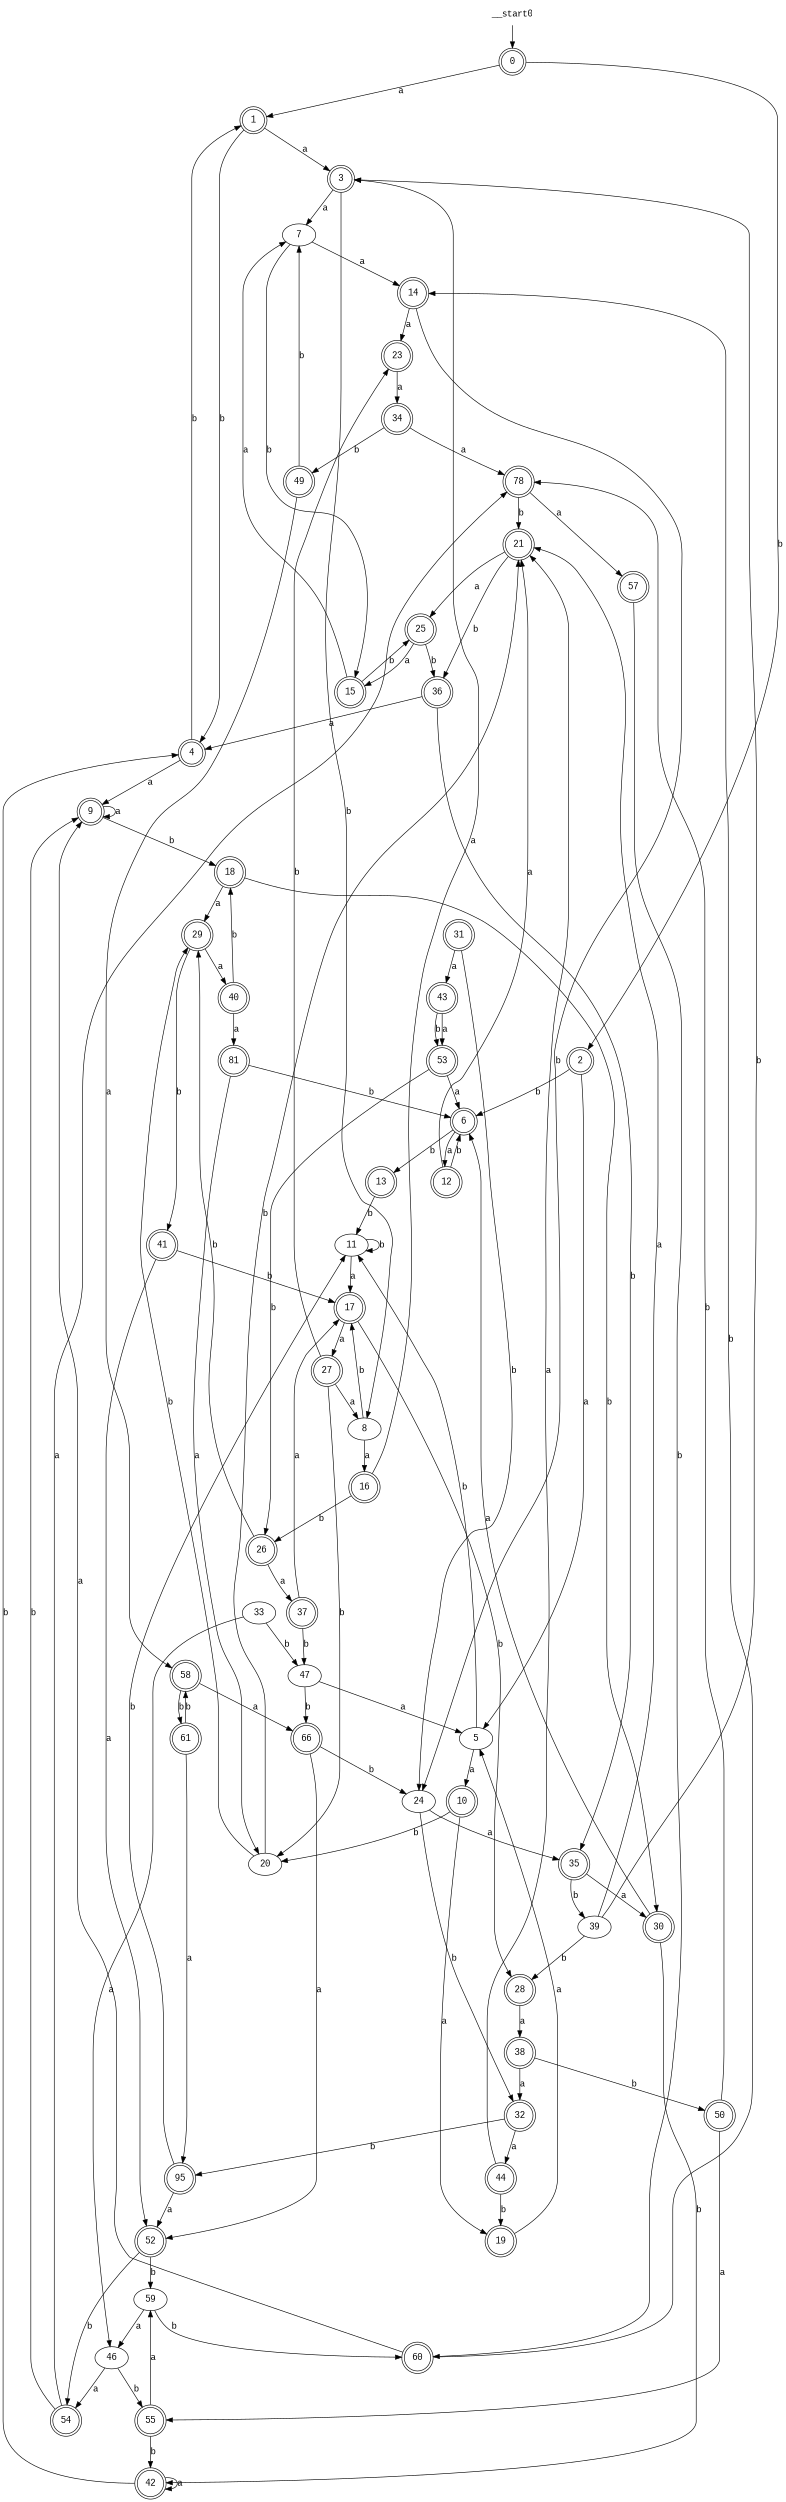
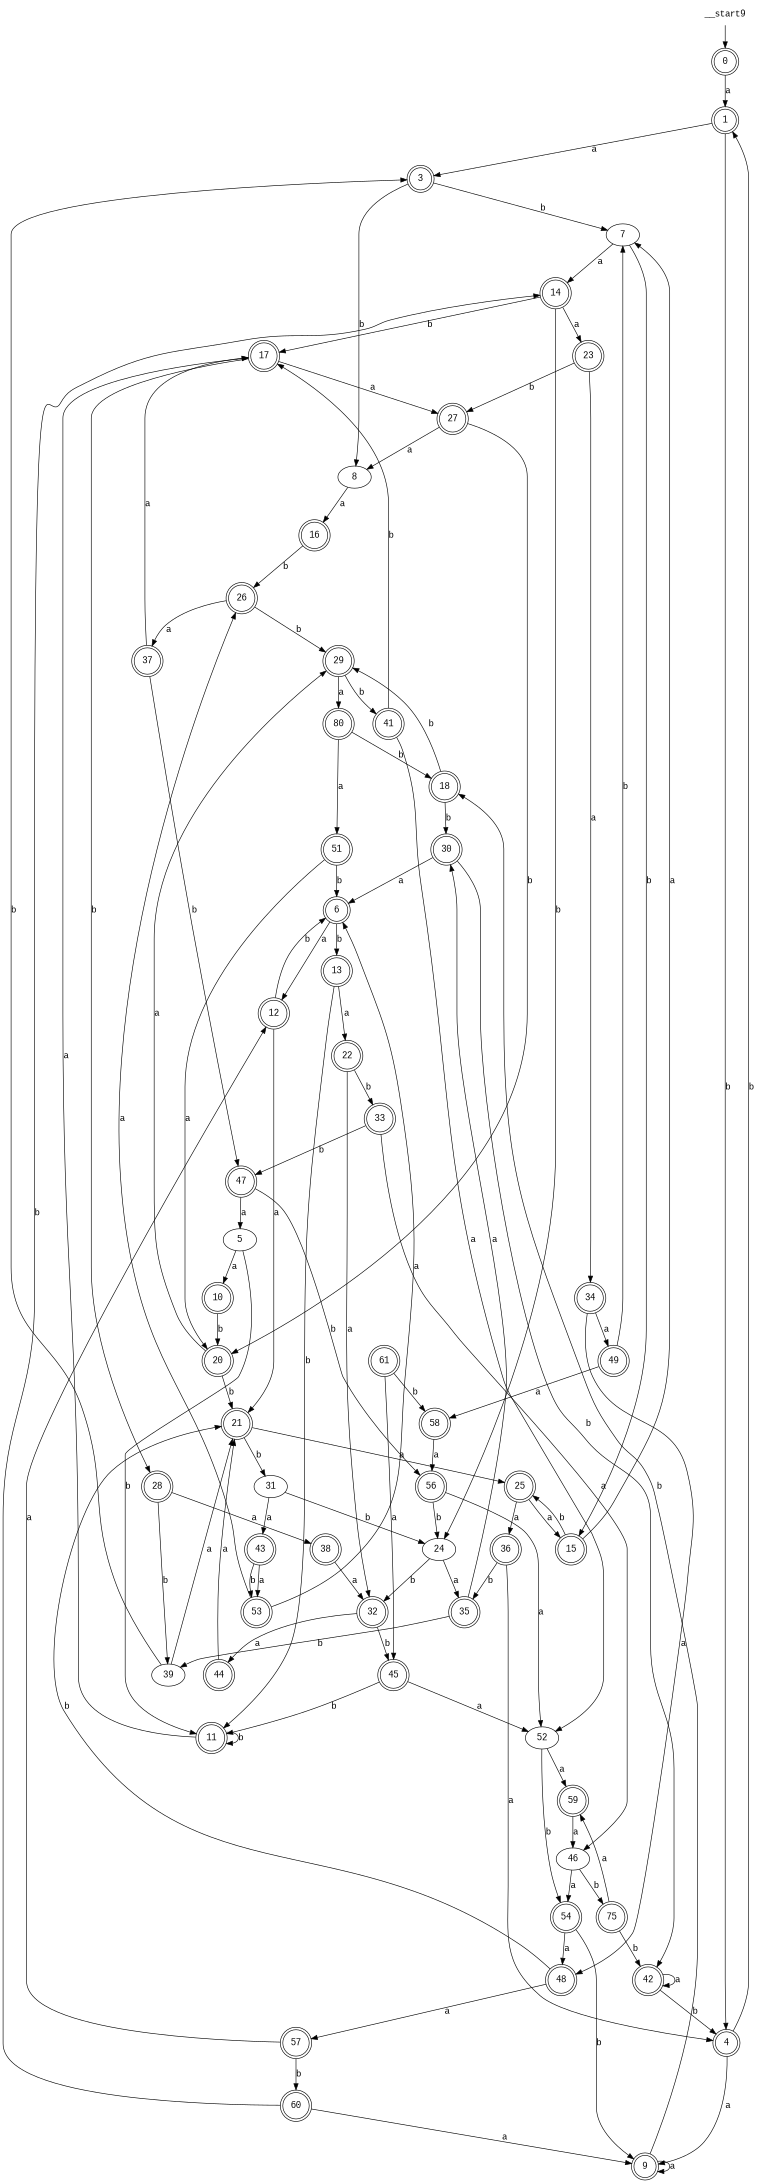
(512, 14) -> (725, 14)
(325, 208) -> (543, 208)
(357, 450) -> (606, 1329)
(519, 482) -> (561, 1980)
(475, 613) -> (253, 1454)
(434, 661) -> (516, 1518)
(478, 801) -> none
(294, 857) -> (523, 386)
(218, 904) -> (431, 724)
(459, 935) -> (271, 1487)
(234, 998) -> (339, 724)
none -> (347, 1056)
(234, 1061) -> (337, 850)
(580, 1061) -> none
(352, 1245) -> (212, 1738)
(273, 1308) -> (122, 1119)
(358, 1374) -> (413, 324)
(171, 1402) -> (157, 1013)
none -> (27, 1613)
(259, 1613) -> (380, 1119)
(305, 1676) -> (241, 1182)
(179, 1704) -> none
(306, 1739) -> (431, 1487)
(265, 1864) -> (218, 1361)
(561, 1956) -> (162, 1580)
(720, 2116) -> none
(180, 2178) -> (393, 1675)
(150, 2241) -> (542, 1738)
(501, 2241) -> none
(153, 2273) -> (562, 1769)
(150, 2300) -> (573, 1801)
(269, 2351) -> none
(150, 2421) -> (612, 1917)
